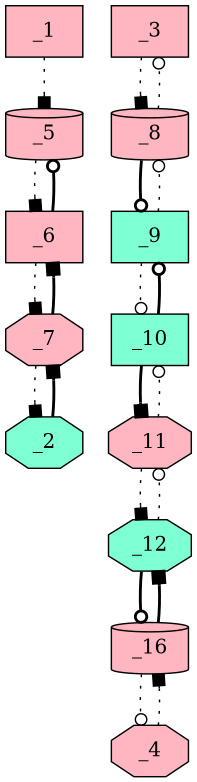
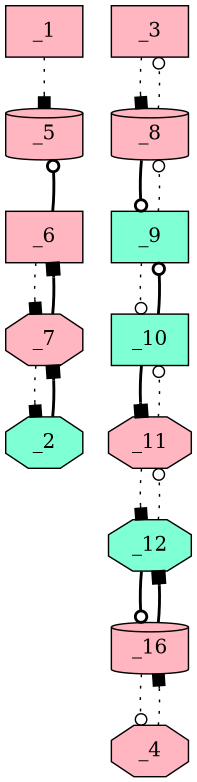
(35, 179) -> none
